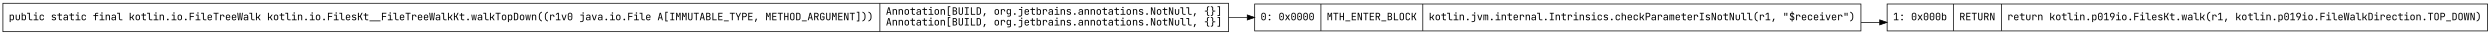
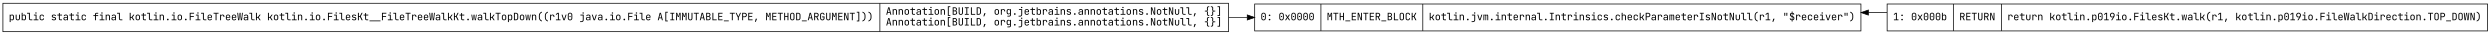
(1870, 22) -> (1878, 13)
